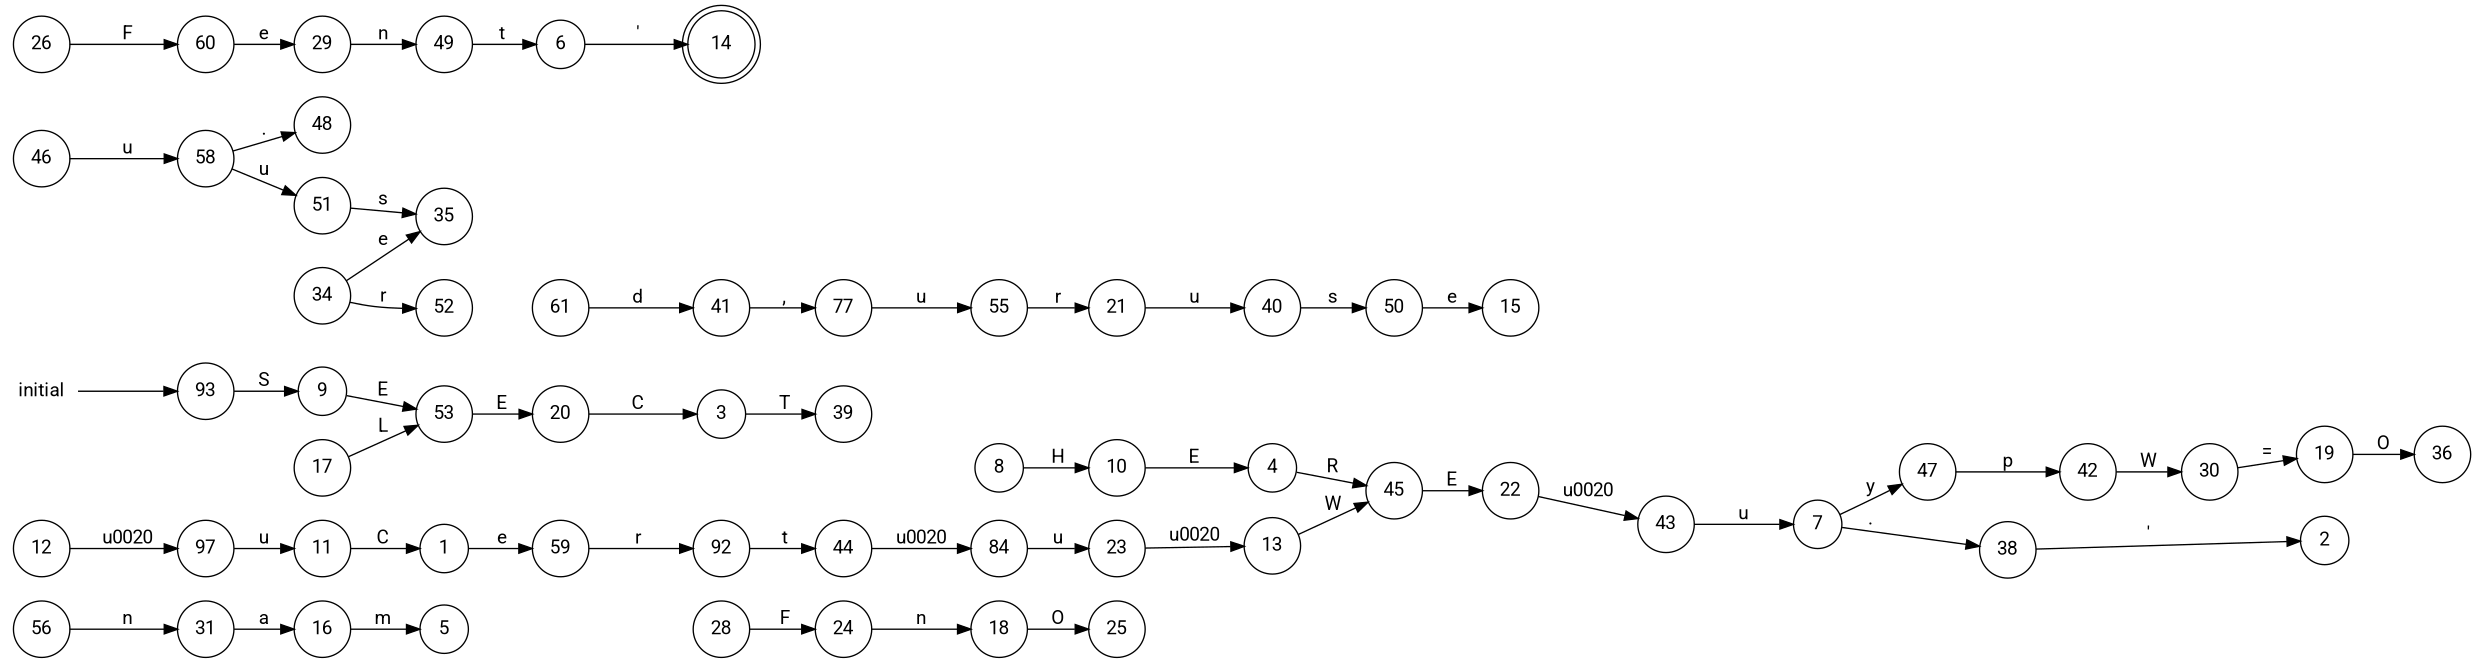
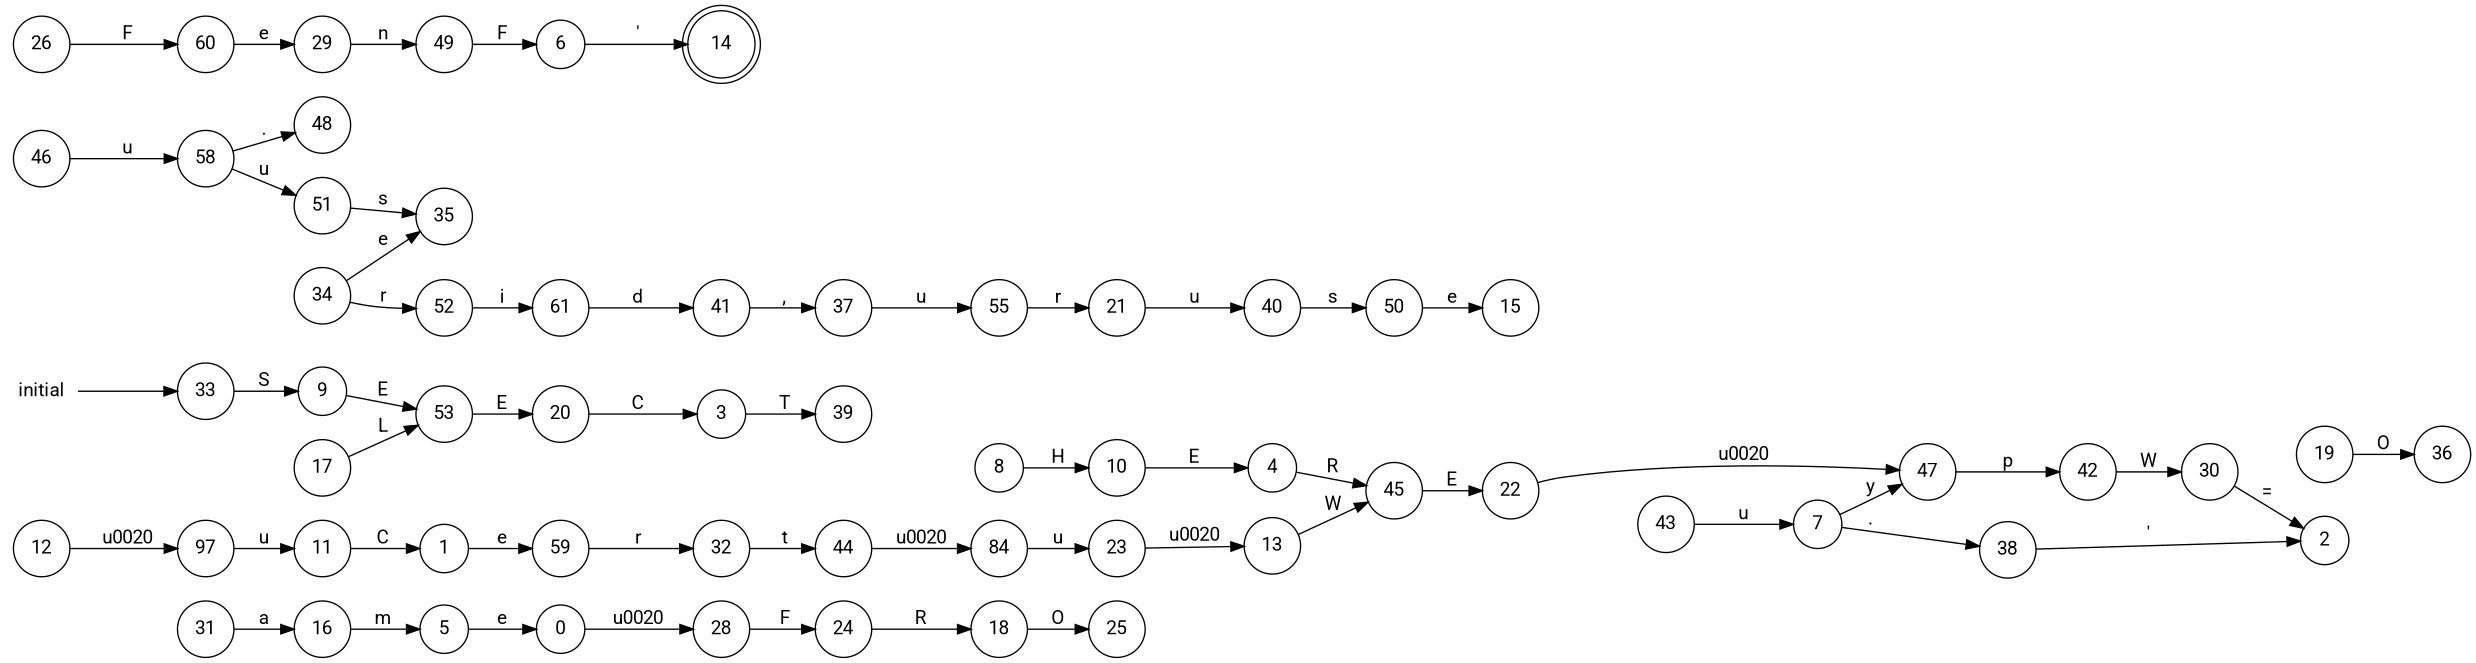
(502, 34) -> (502, 34)
none -> (496, 308)
(843, 308) -> (843, 308)
(206, 391) -> (206, 391)
(2261, 464) -> (2263, 504)
(1581, 506) -> (1711, 467)
(721, 549) -> (721, 549)
(921, 619) -> (921, 619)
(42, 629) -> none
none -> (561, 629)
